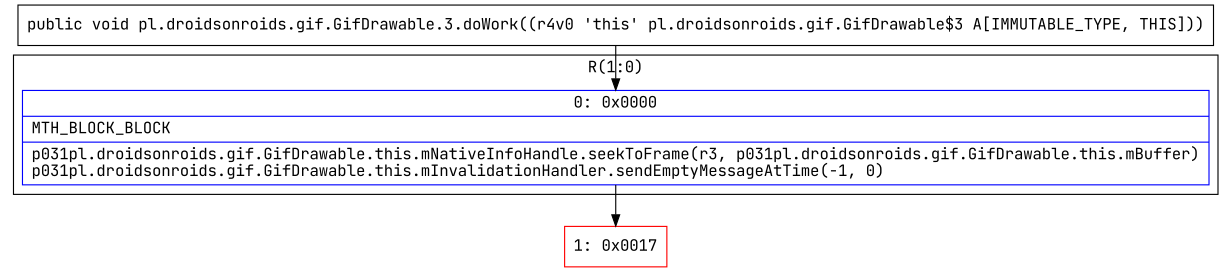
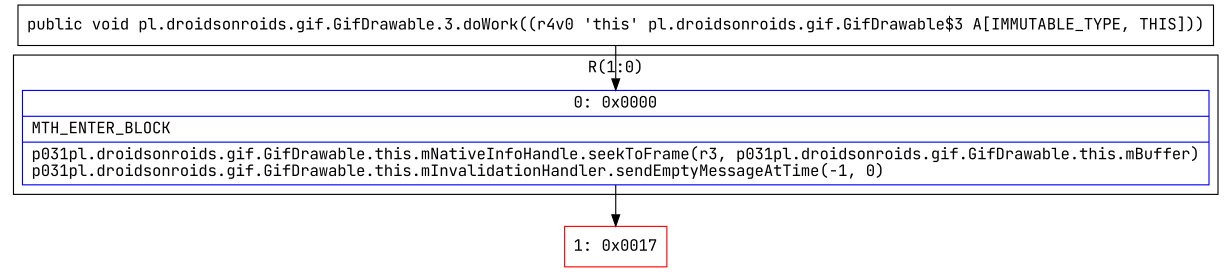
(101, 129) -> (101, 129)
